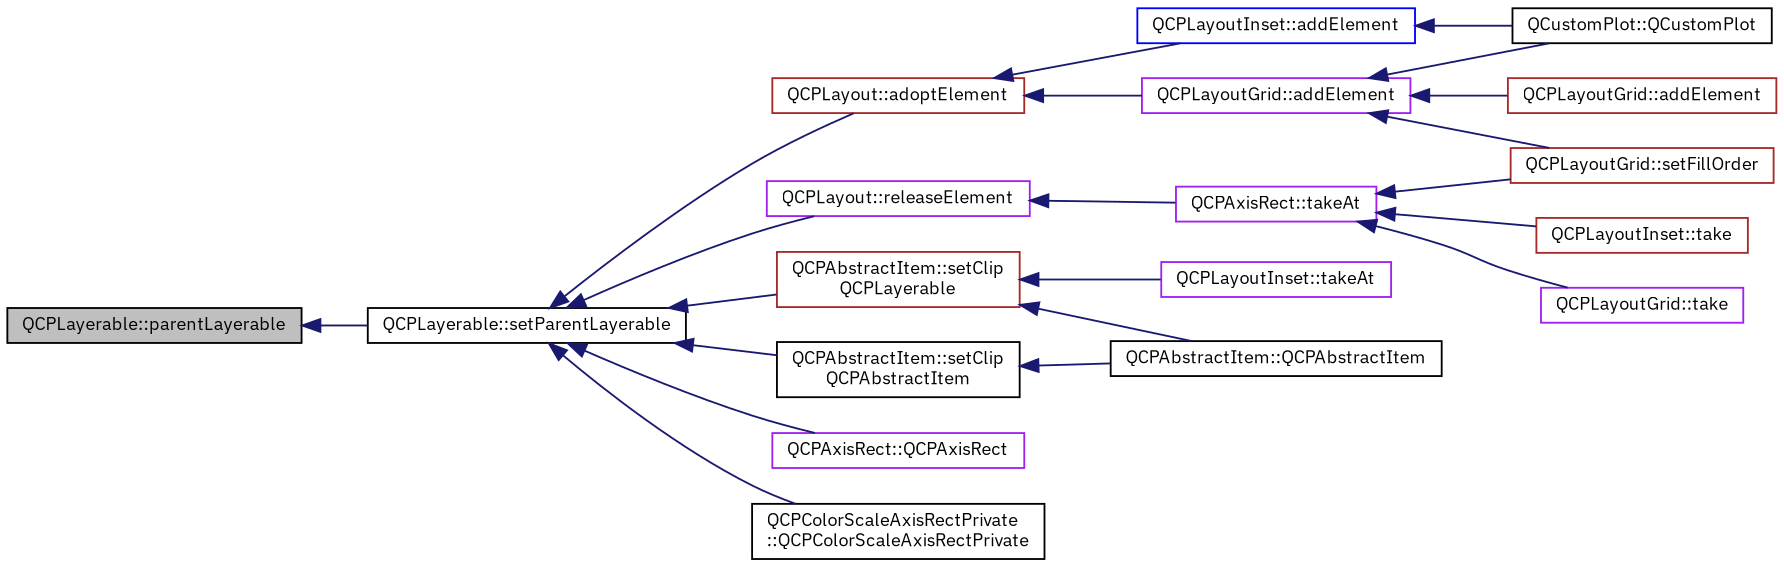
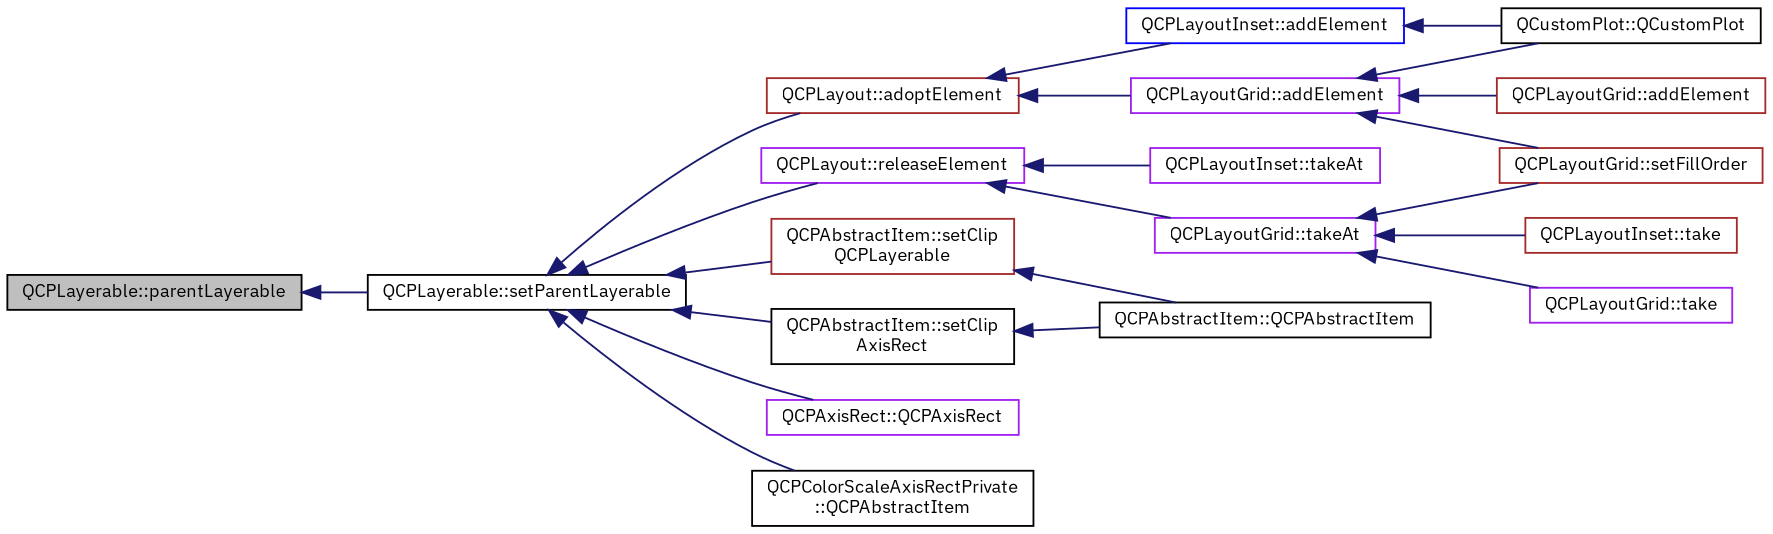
(1276, 204) -> (1265, 235)
(1100, 280) -> (1096, 166)
(898, 370) -> (893, 337)
(898, 531) -> (893, 498)
